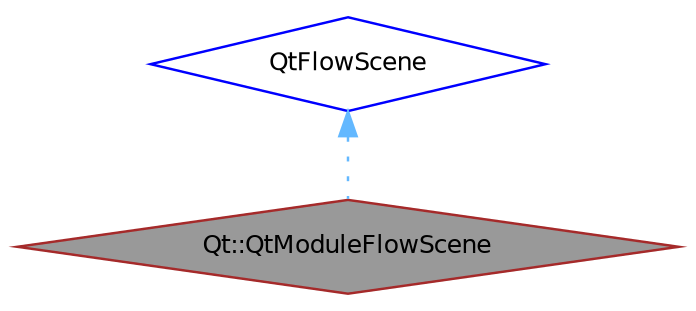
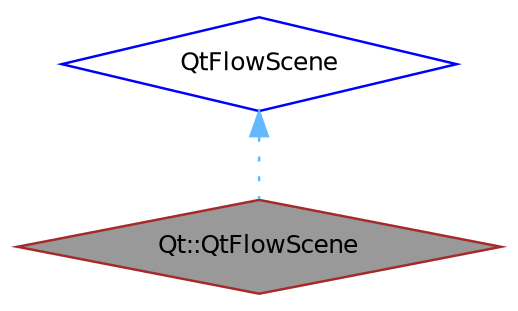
(348, 247) -> (259, 247)
